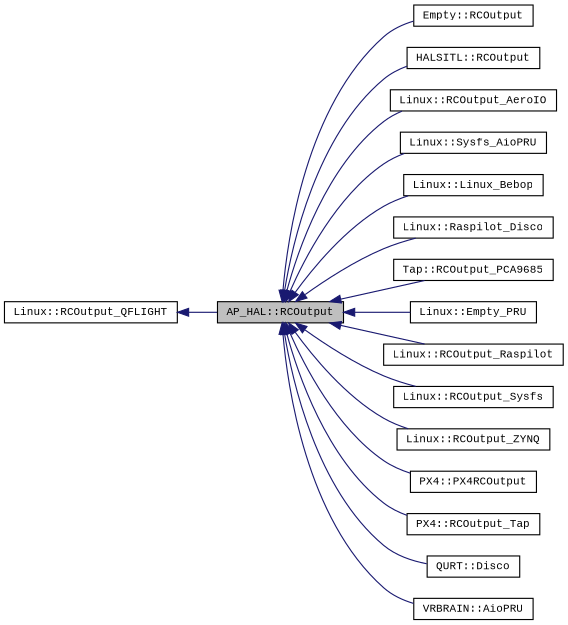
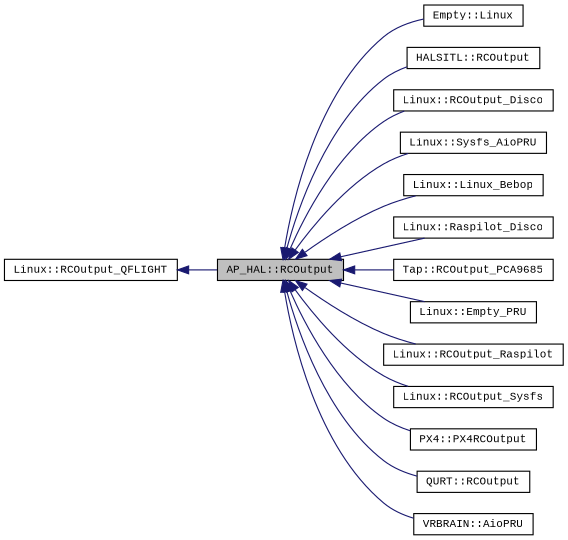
(473, 16) -> (473, 16)
(473, 100) -> (473, 100)
(473, 439) -> none
(473, 524) -> none
(473, 567) -> (473, 482)
